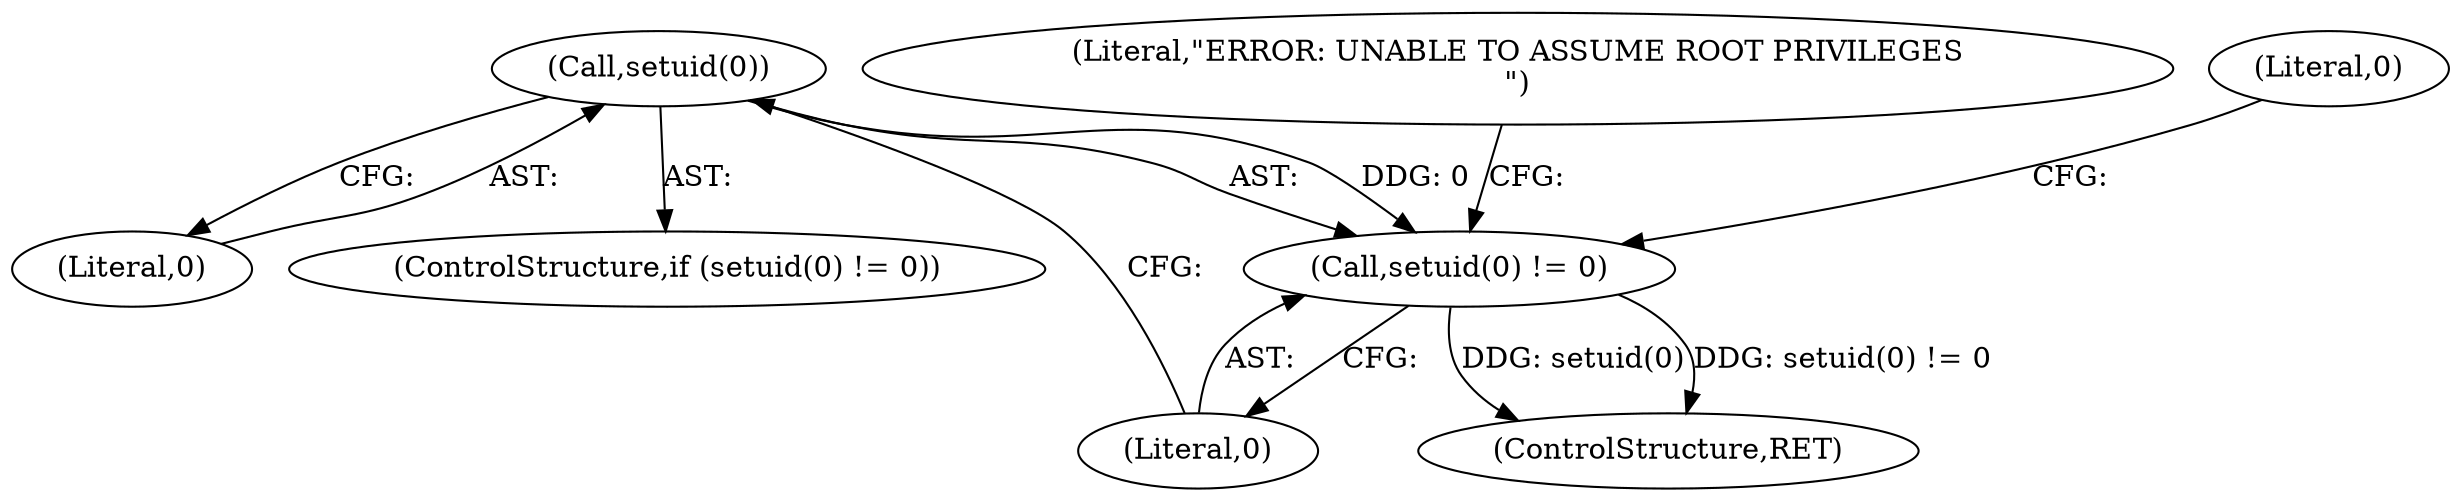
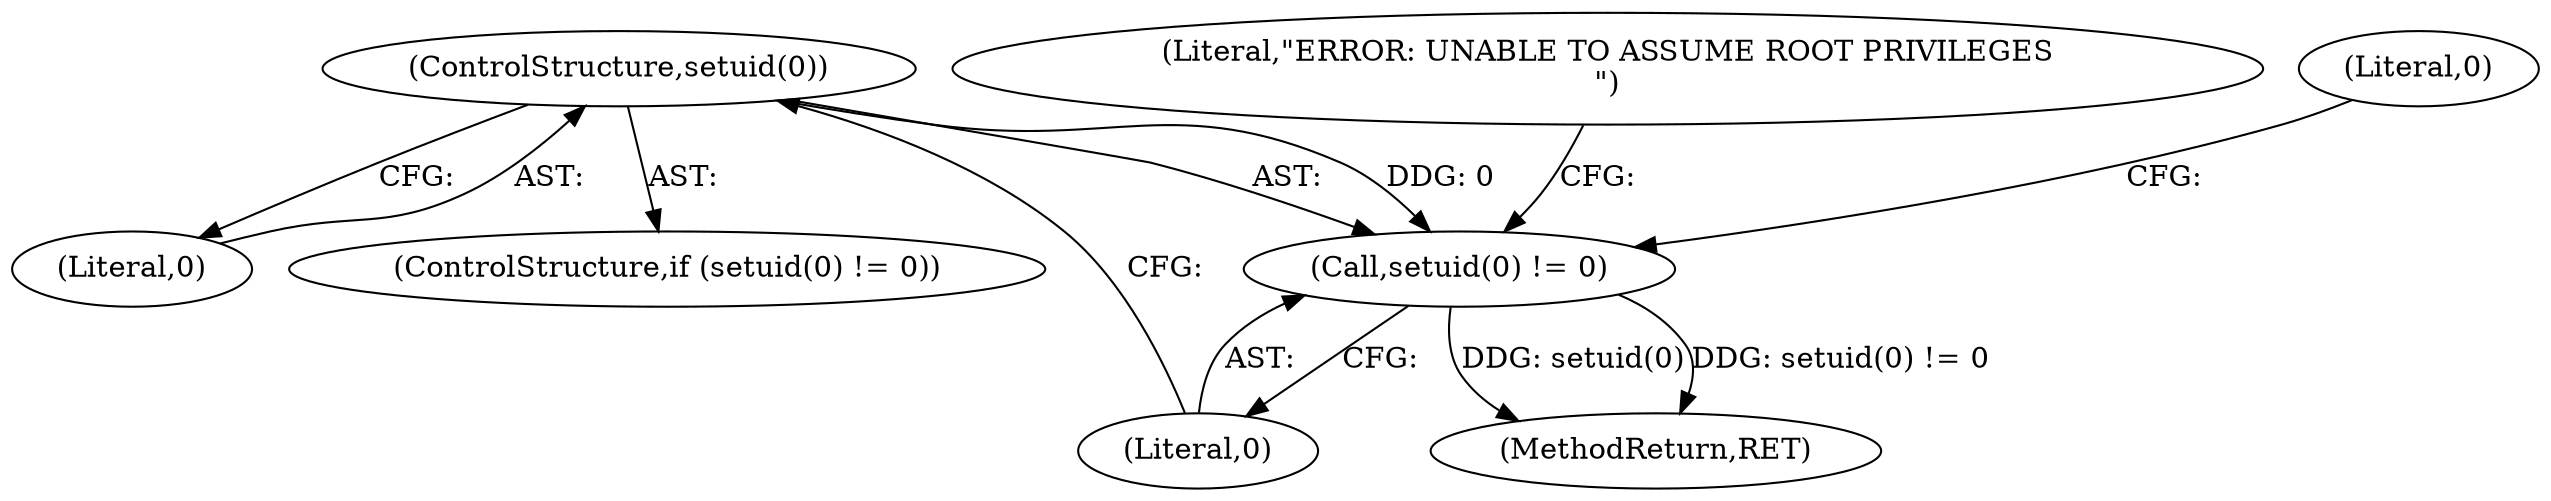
(659, 69) -> (619, 69)
(1668, 451) -> (1656, 451)
